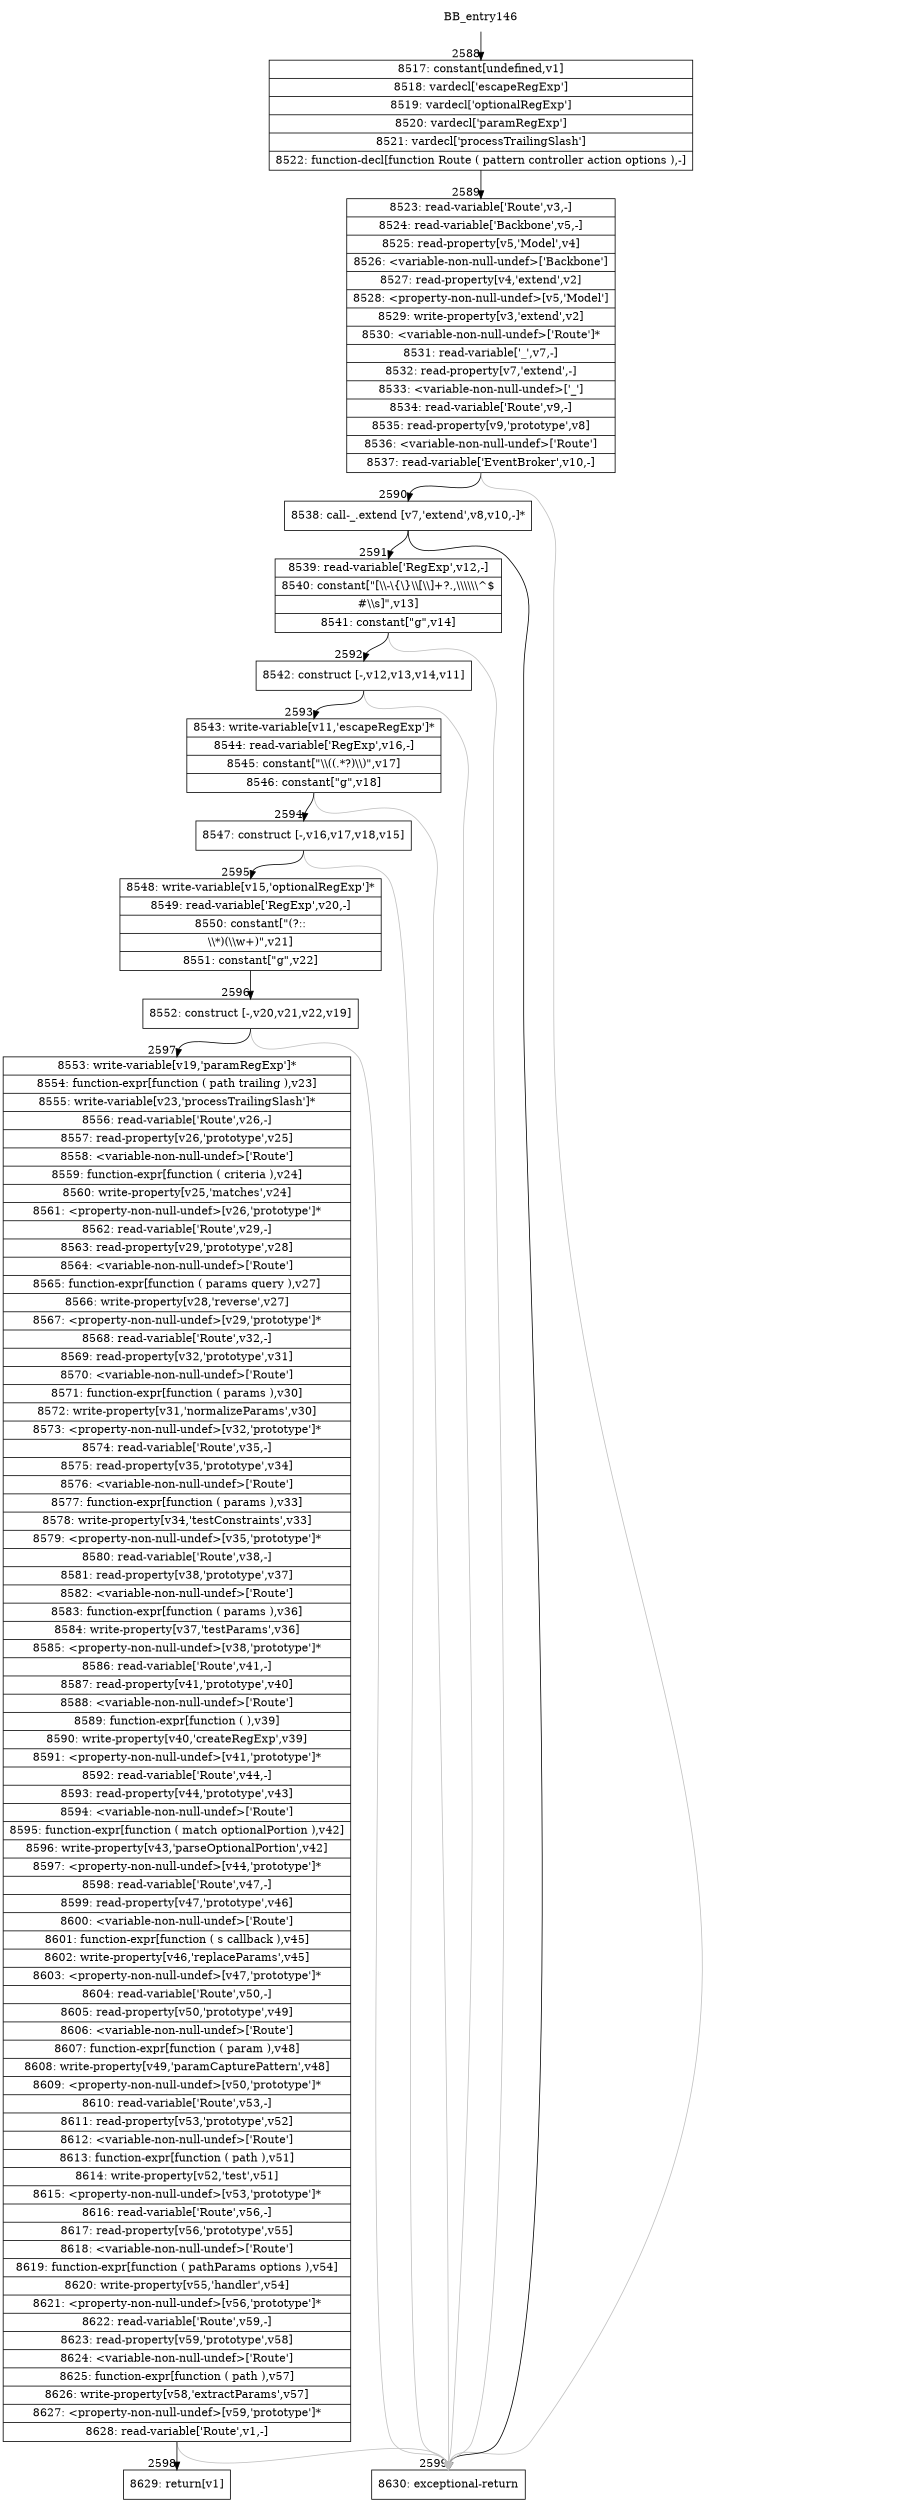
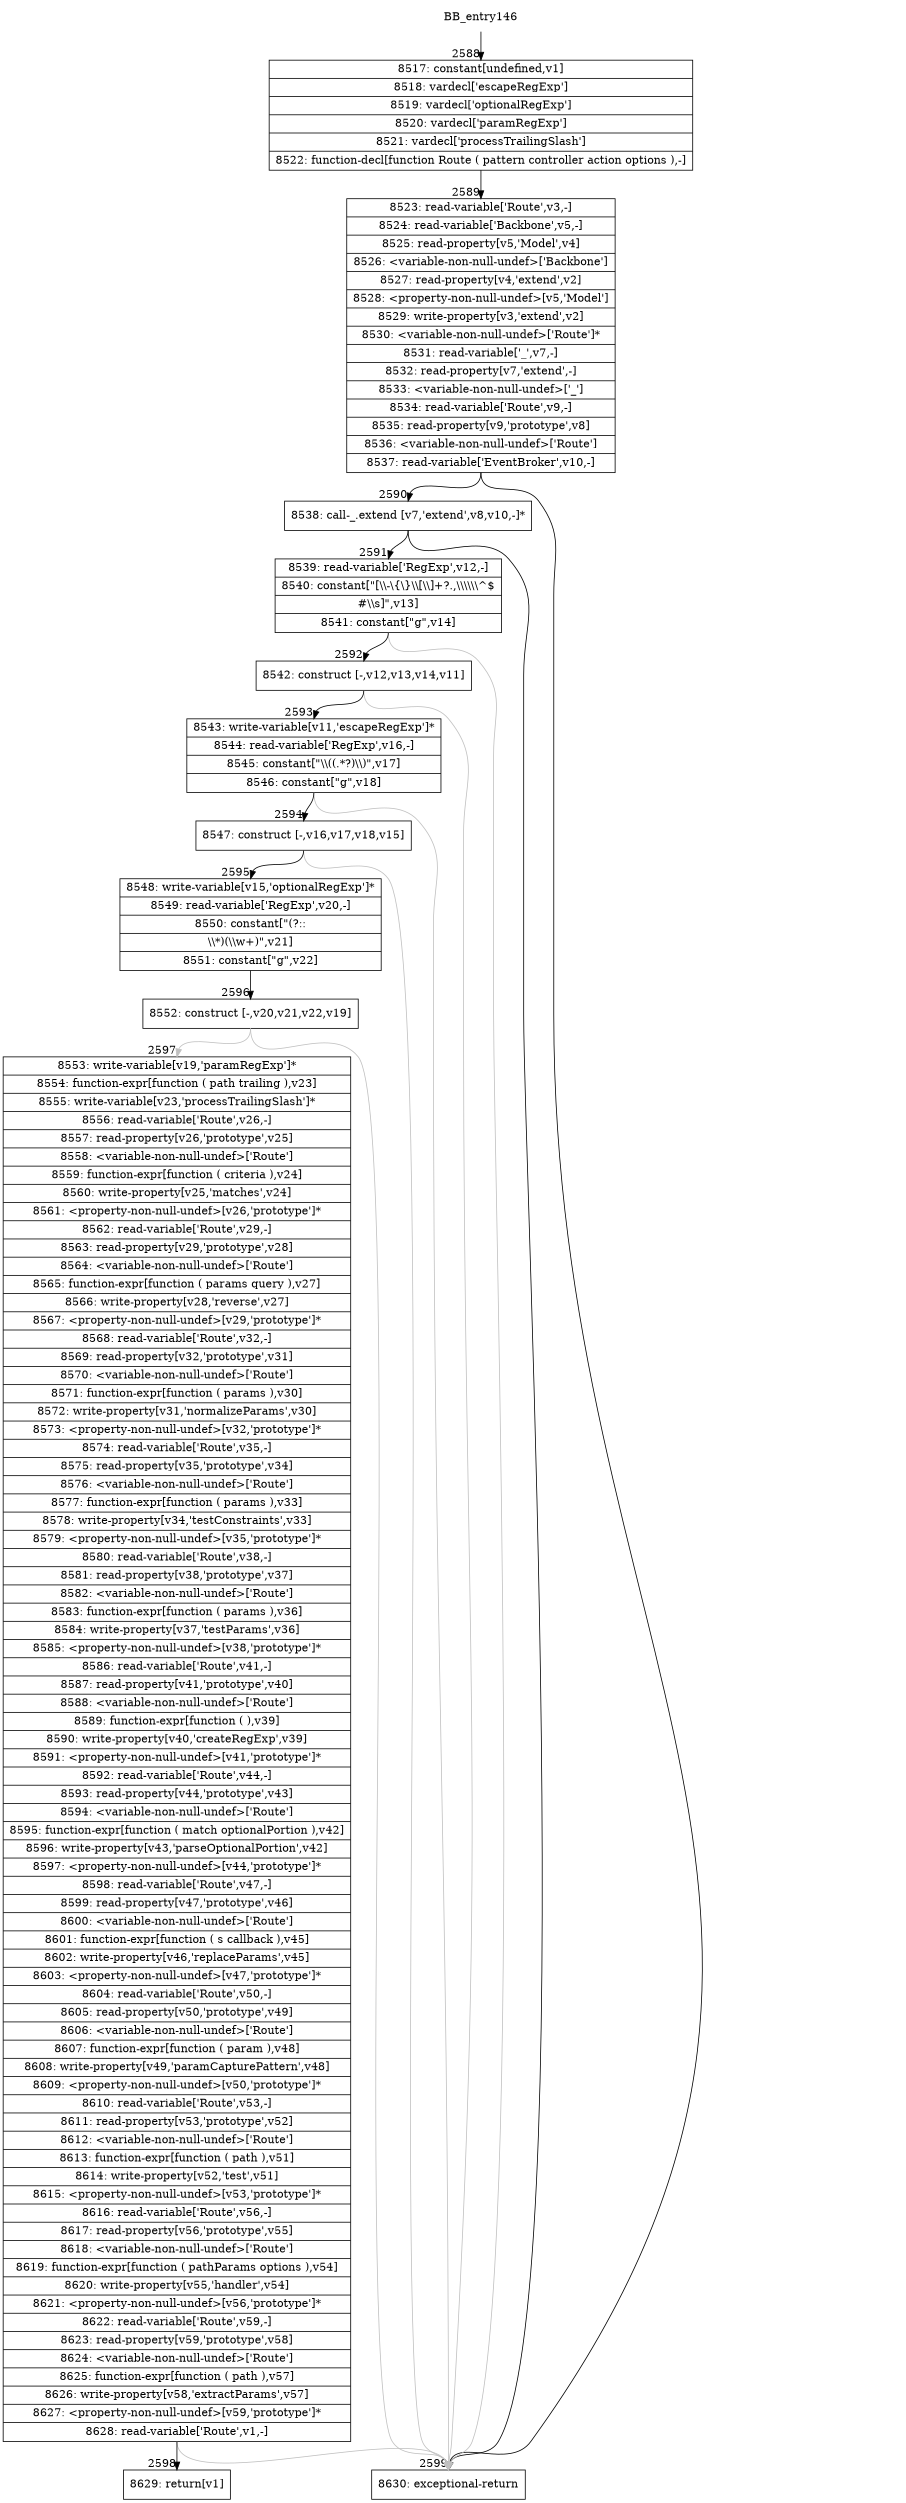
(218, 1043) -> (218, 1043)
(618, 1499) -> (618, 1499)
